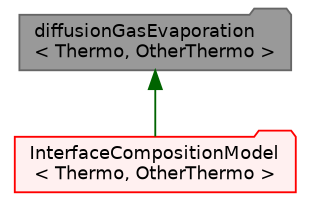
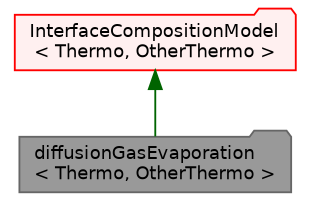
(155, 113) -> (155, 113)
